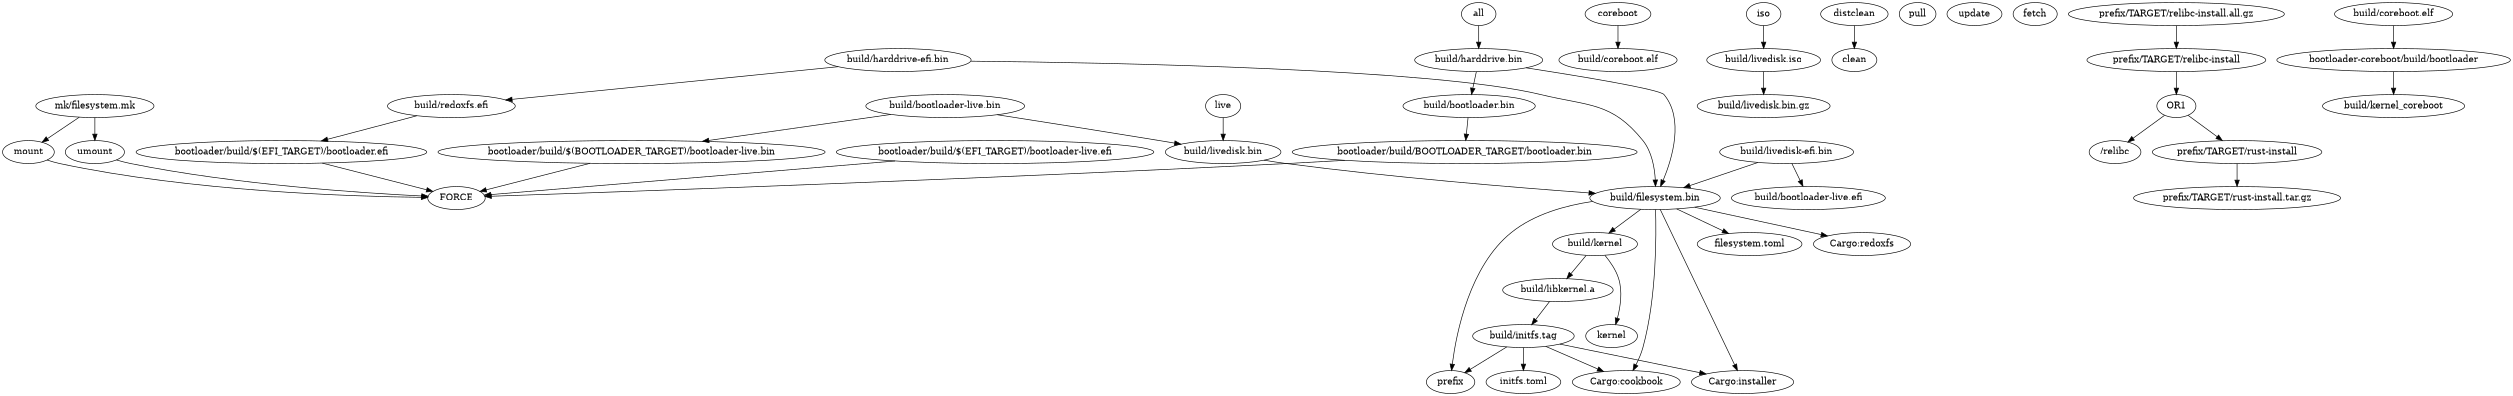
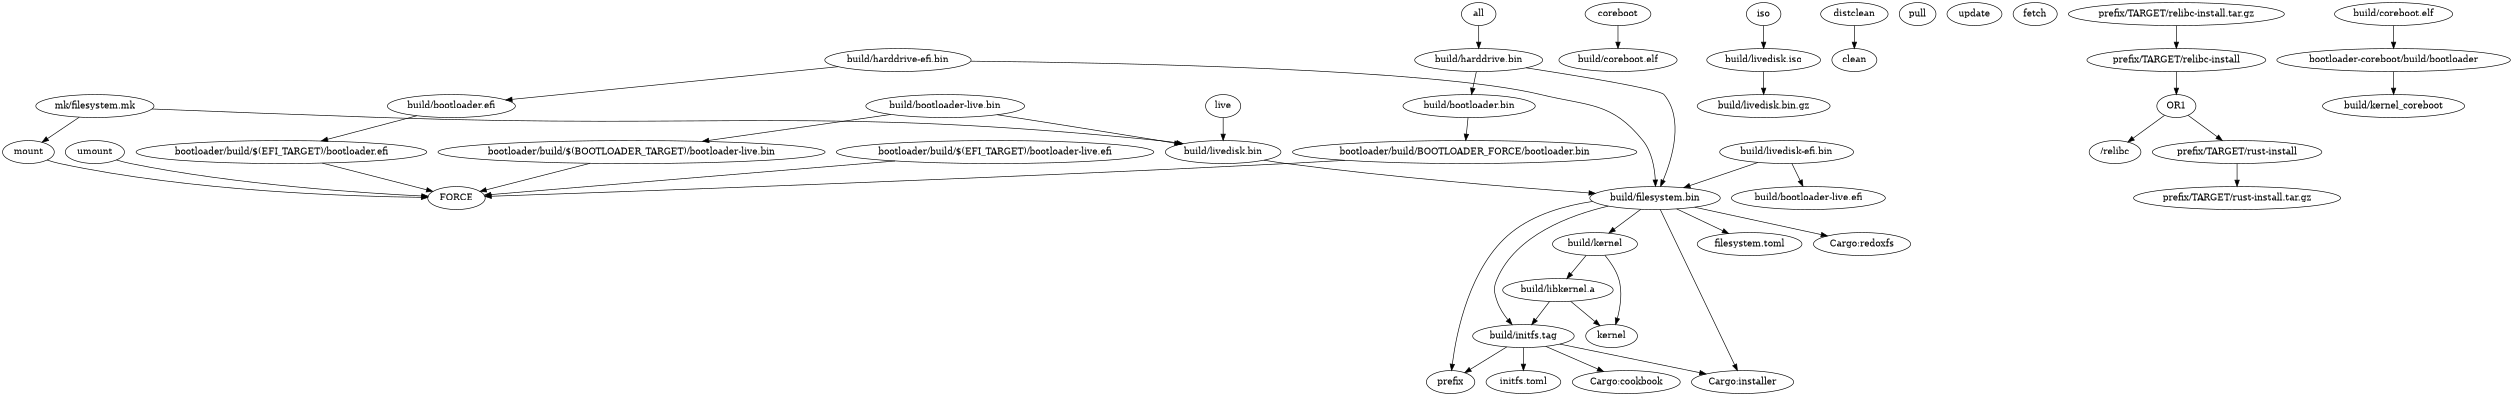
(2176, 14) -> (2176, 14)
(451, 106) -> (451, 106)
(95, 126) -> (665, 121)
(1465, 152) -> (1465, 152)
(1653, 288) -> (1526, 243)
none -> (1583, 311)
